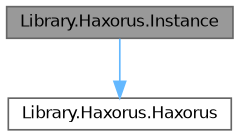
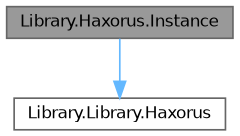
(120, 114) -> (120, 114)
